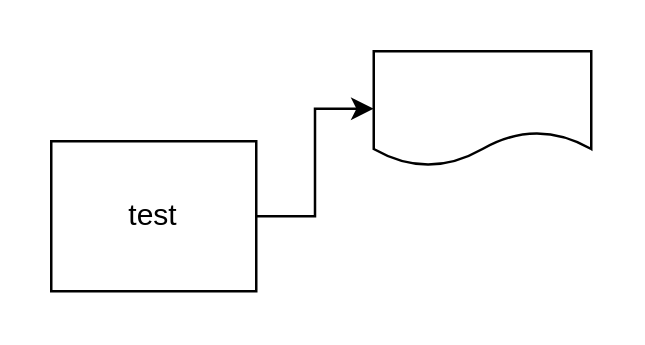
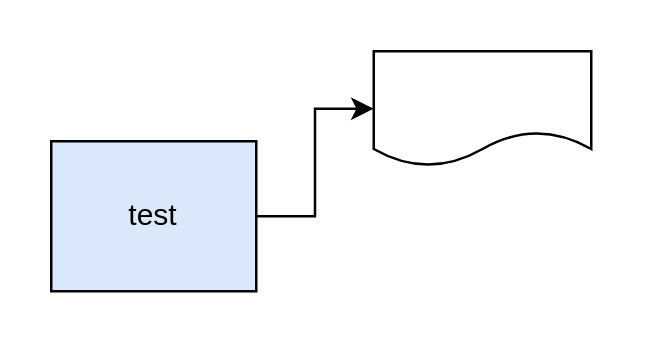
(154, 216) -> (154, 216)
